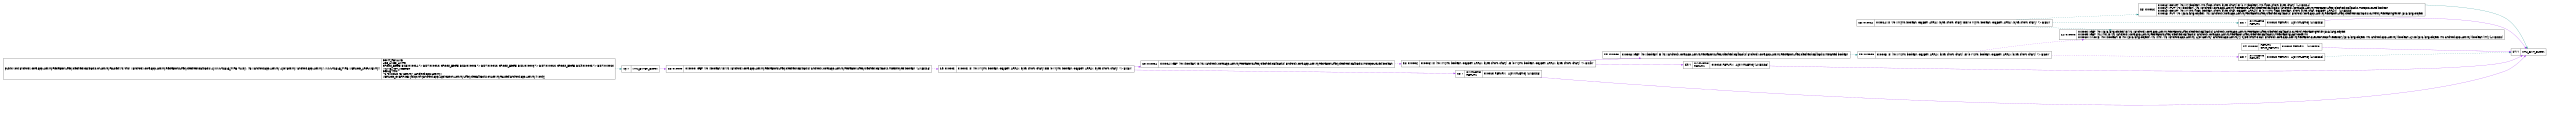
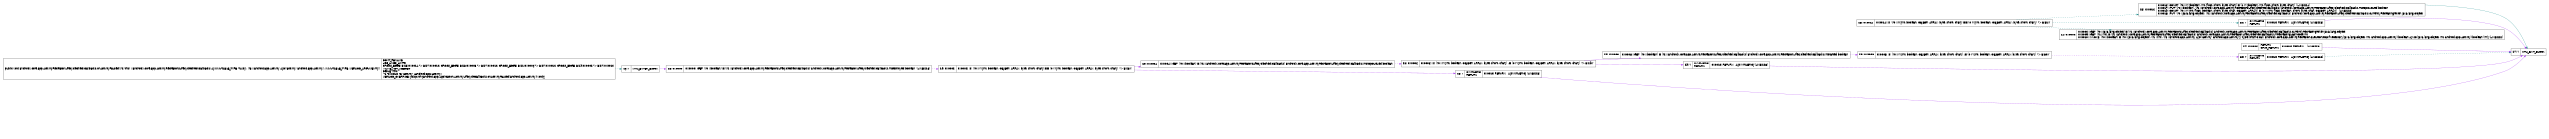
(2029, 44) -> none
(1853, 55) -> (1853, 55)
